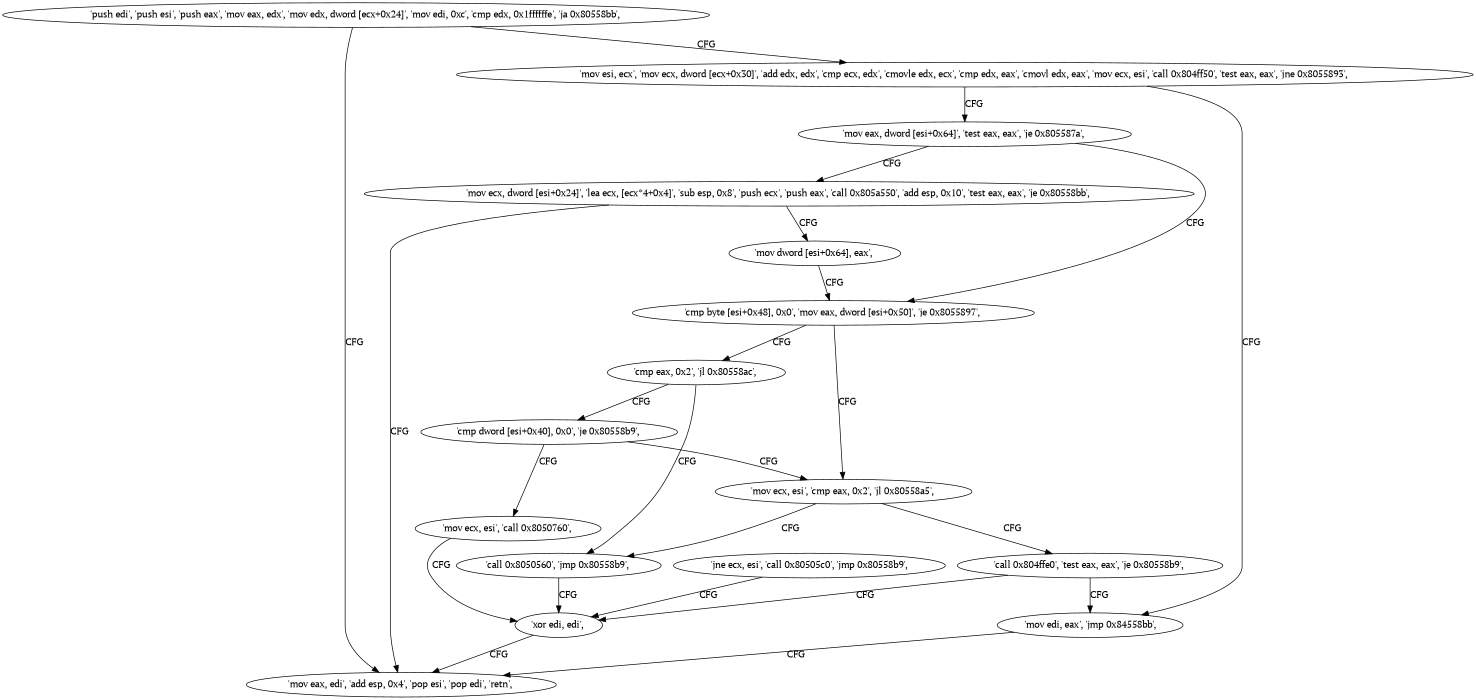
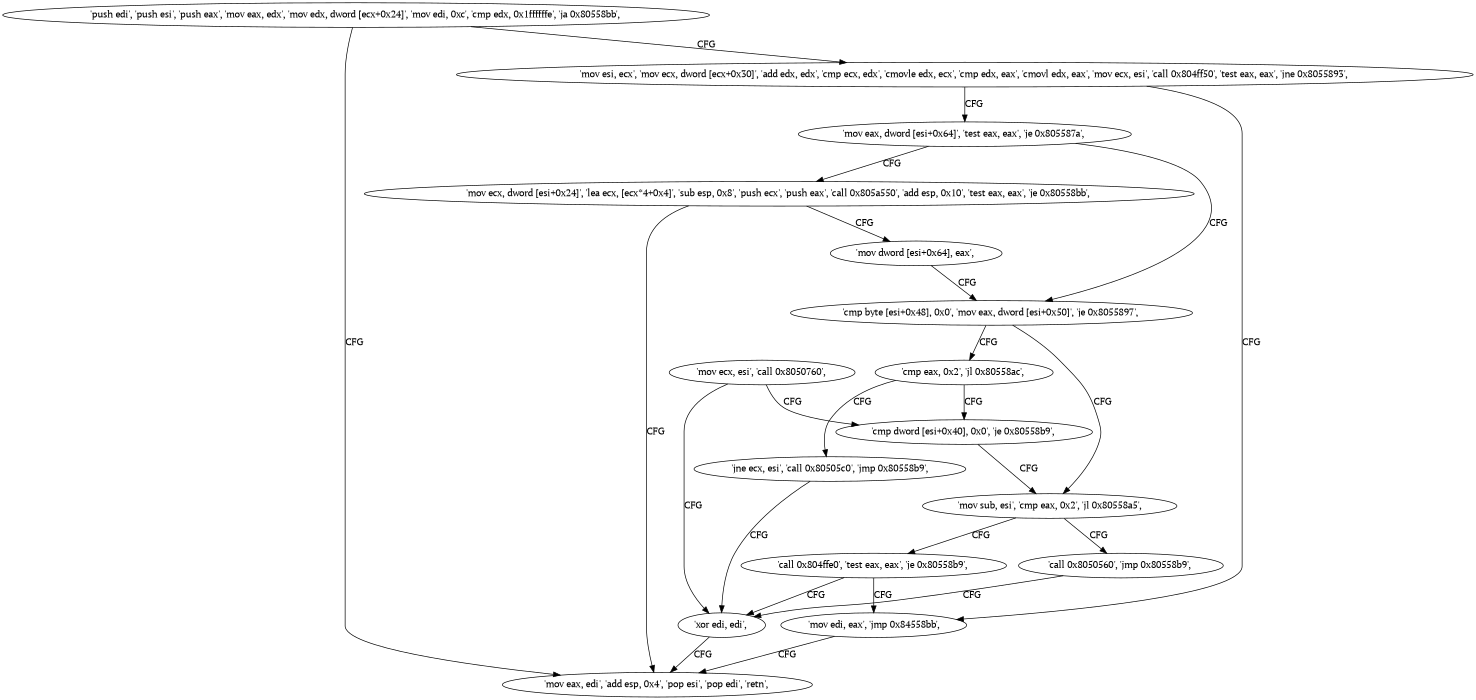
(530, 477) -> (803, 415)
(665, 480) -> (846, 403)
(844, 492) -> (1050, 506)
